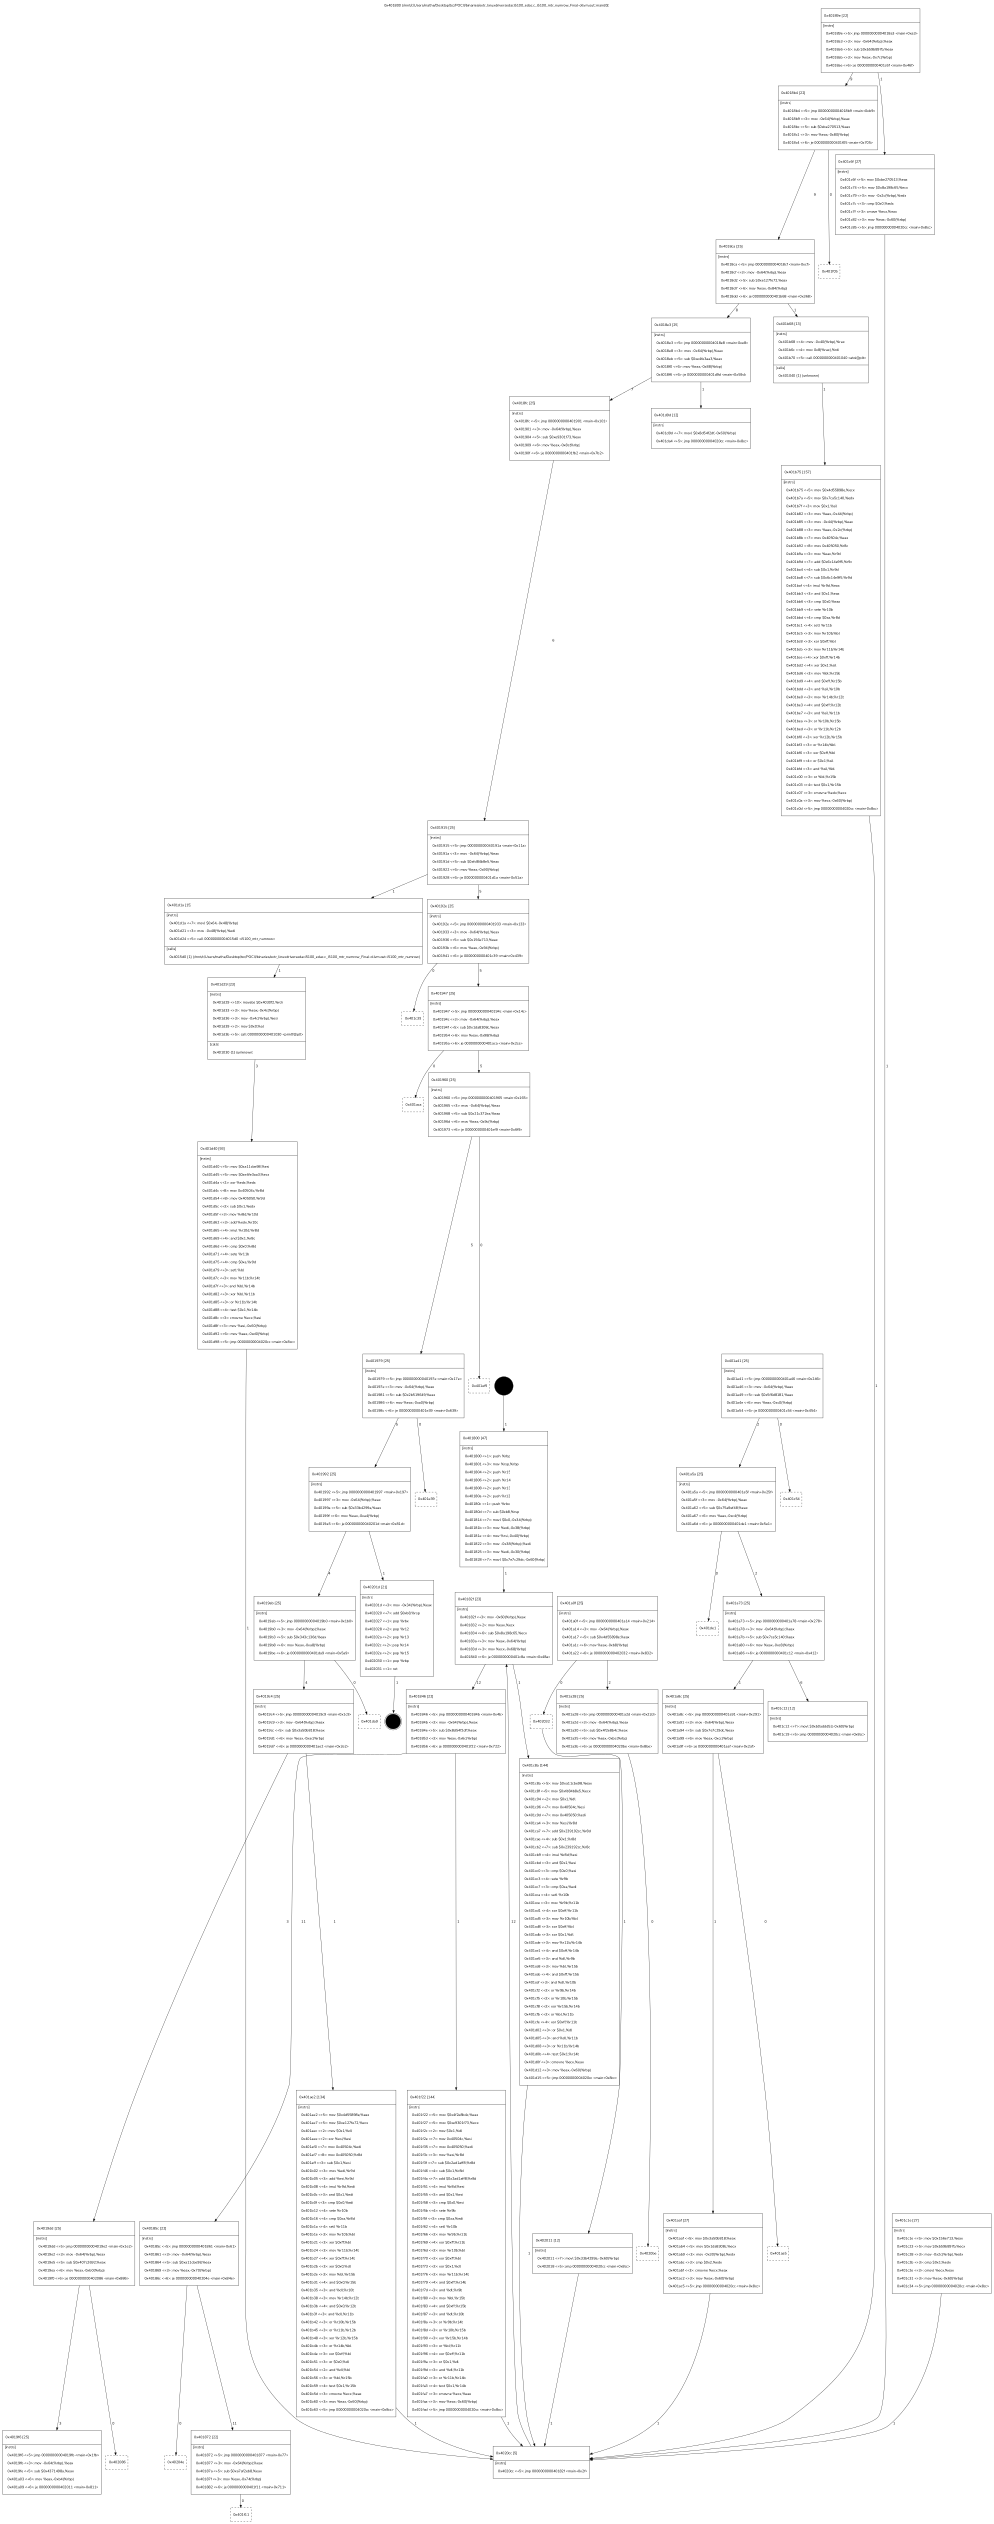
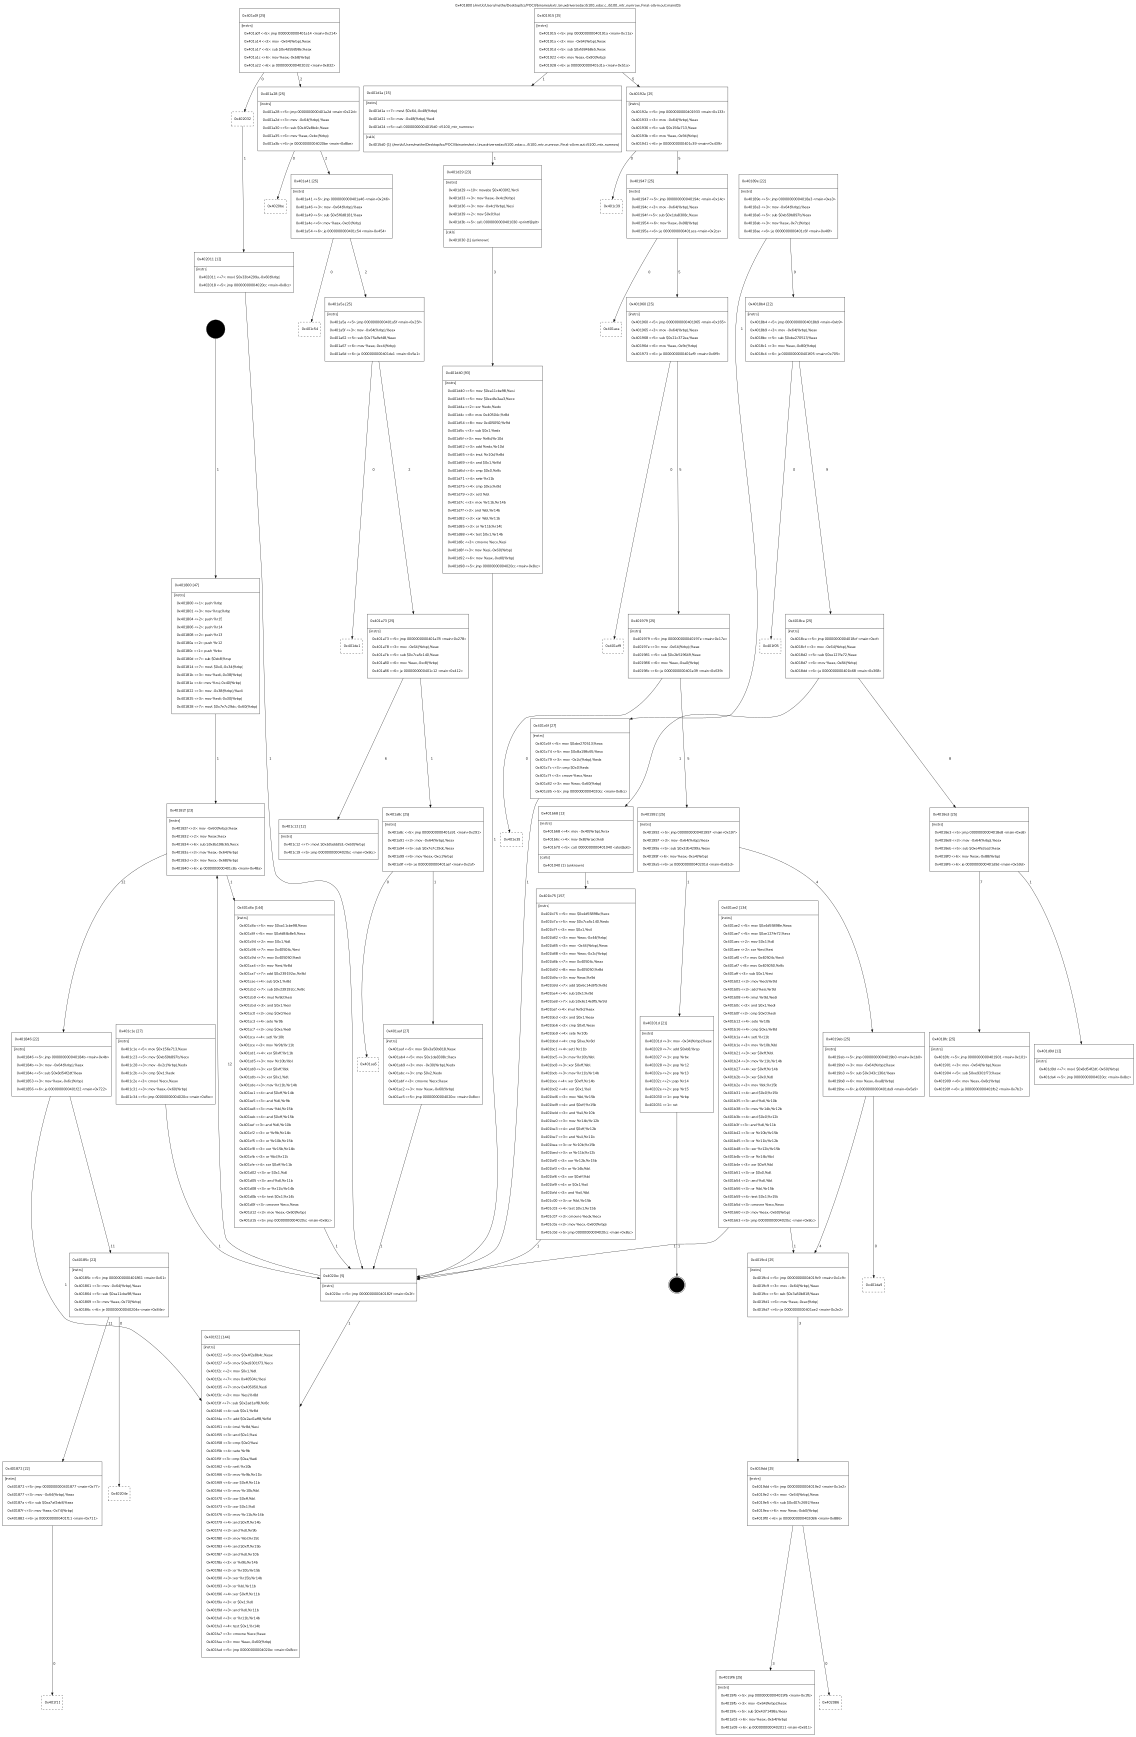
none -> (325, 161)
(519, 639) -> none
(319, 1921) -> (792, 1239)
(510, 2432) -> (330, 1353)
